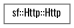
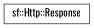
(37, 14) -> (47, 14)
